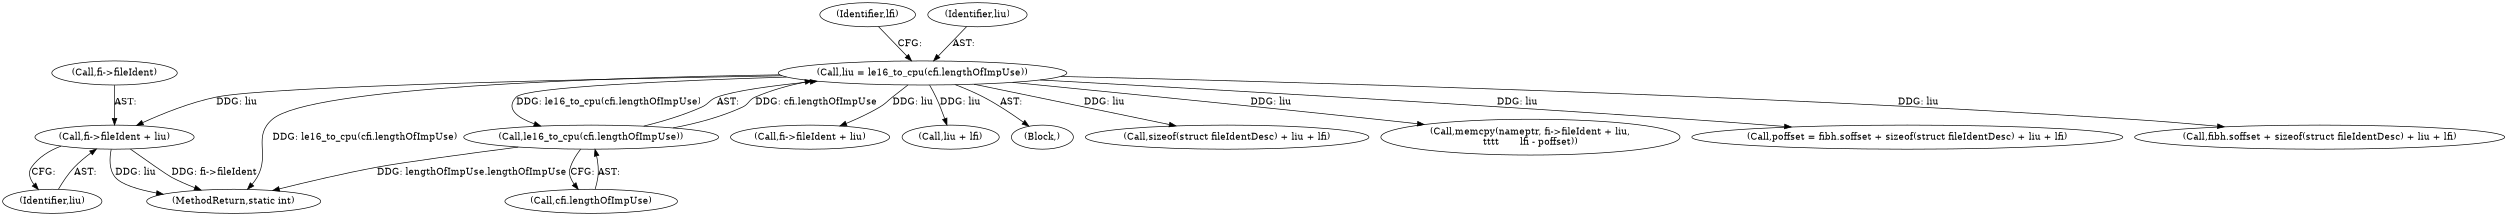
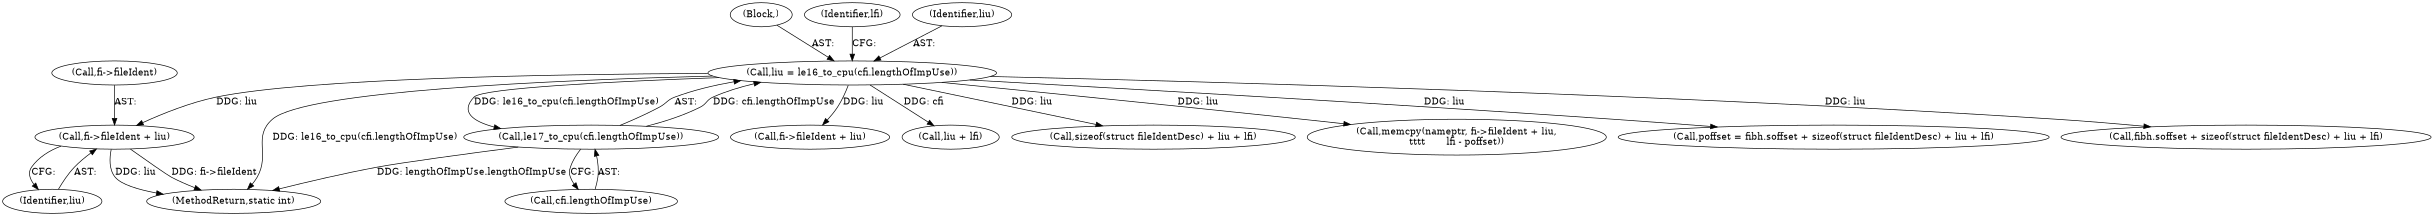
(991, 101) -> (803, 41)
(960, 102) -> (924, 102)
(591, 137) -> (591, 137)
